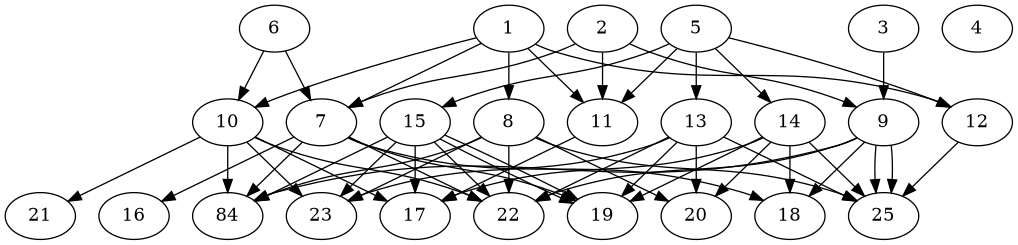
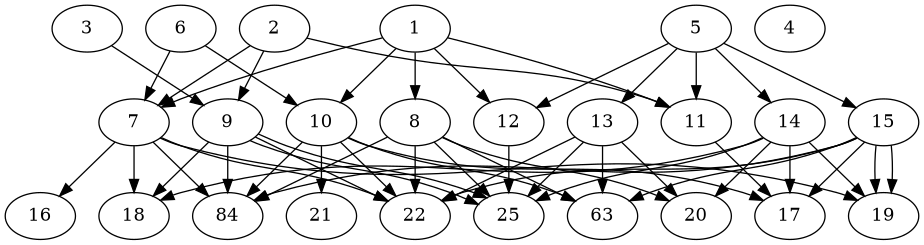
(663, 156) -> none
(321, 216) -> (603, 216)
